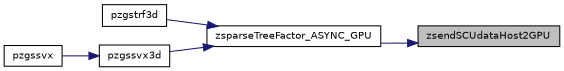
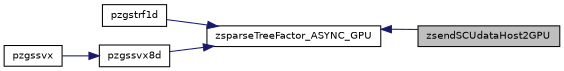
(135, 16) -> (135, 16)
(394, 43) -> (405, 29)
(135, 56) -> (135, 56)
